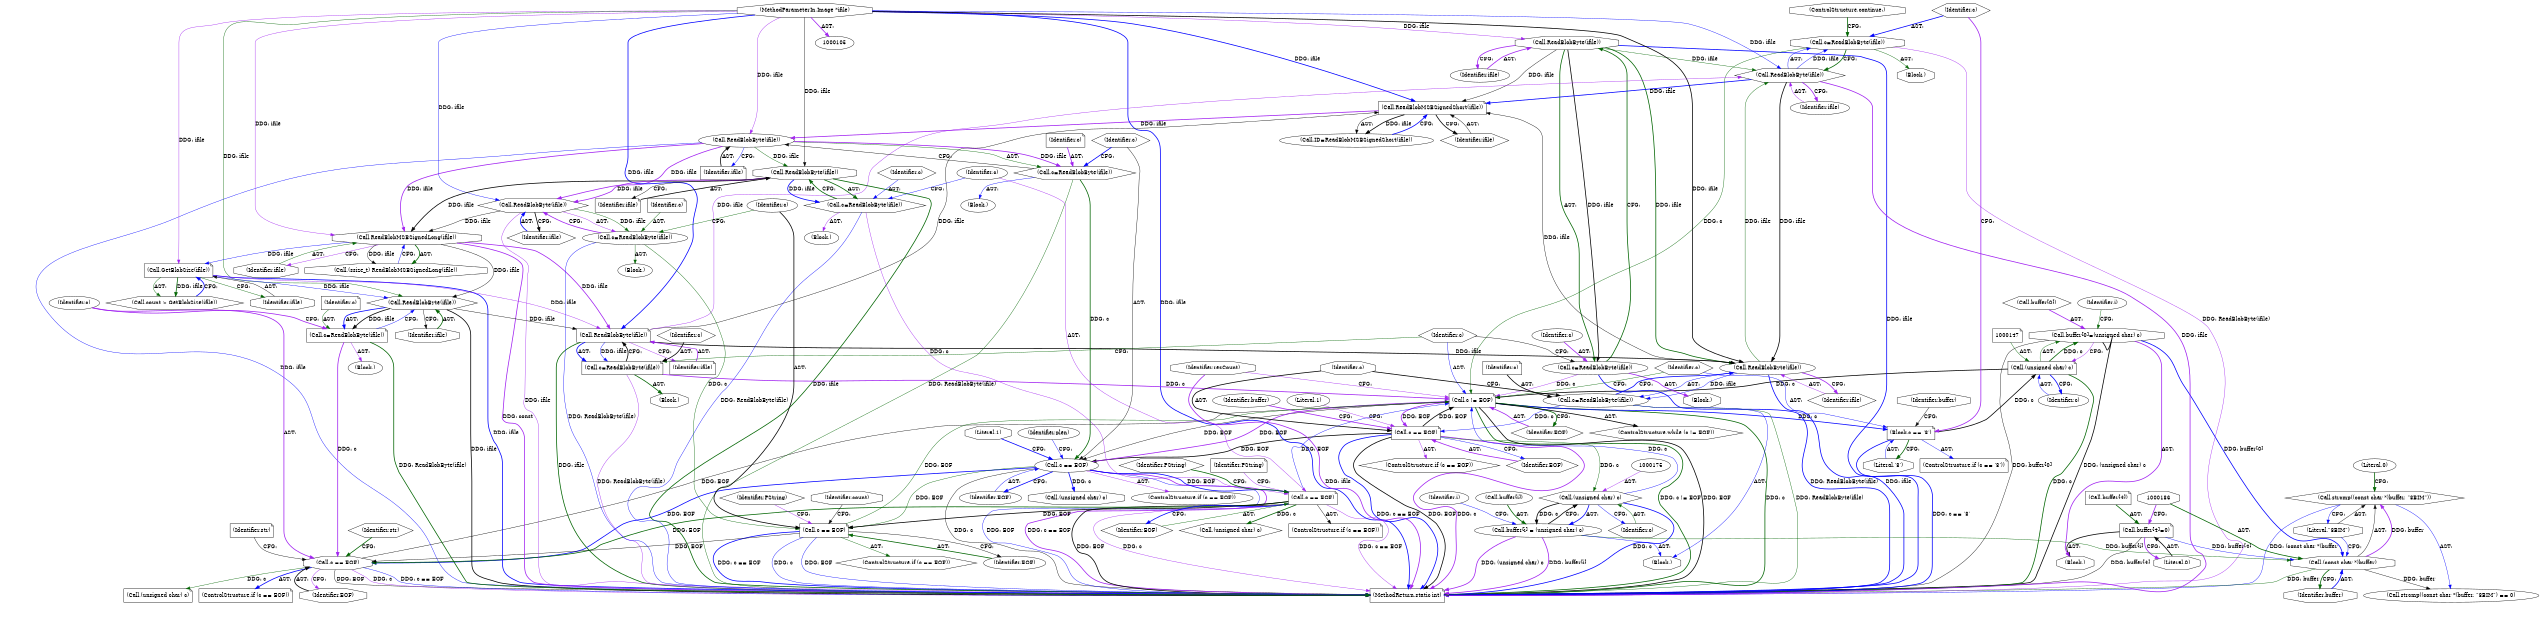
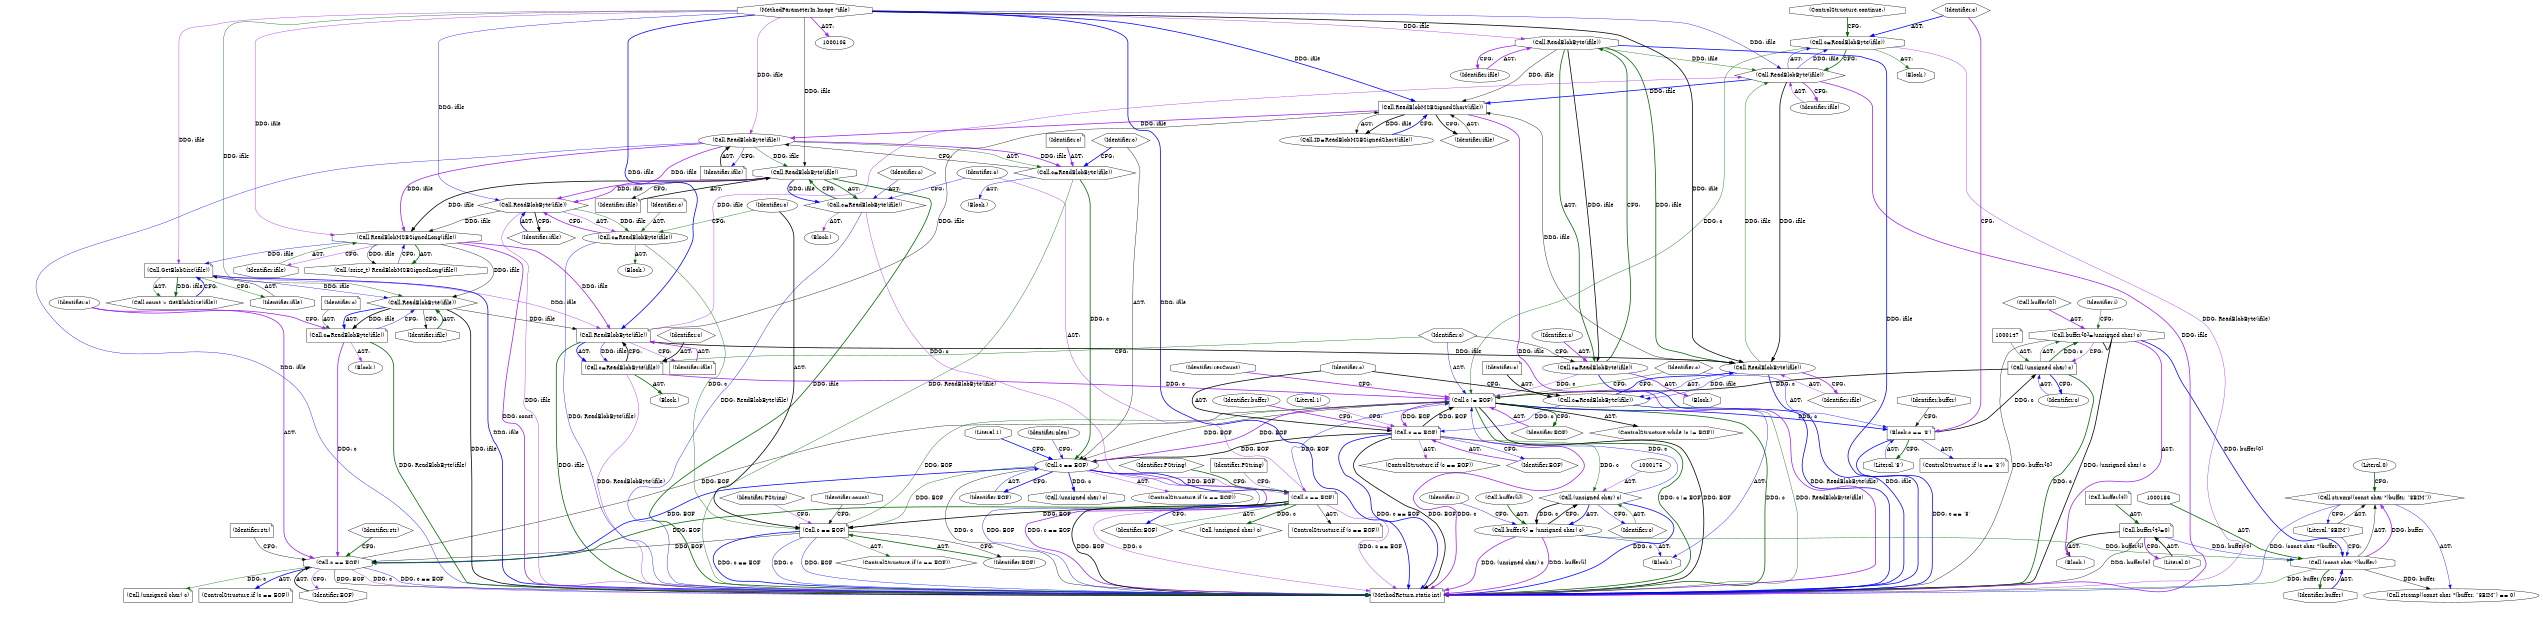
(1345, 385) -> (1345, 385)
(1319, 463) -> (1791, 455)
(2153, 512) -> none
